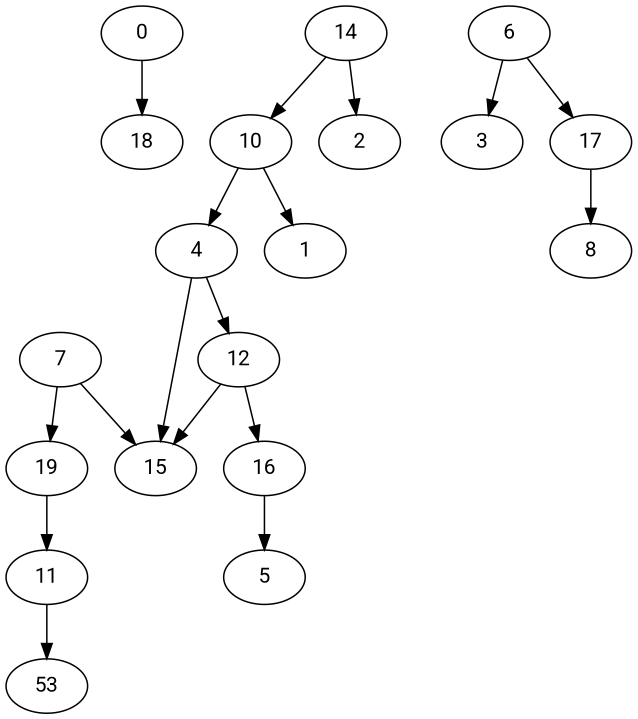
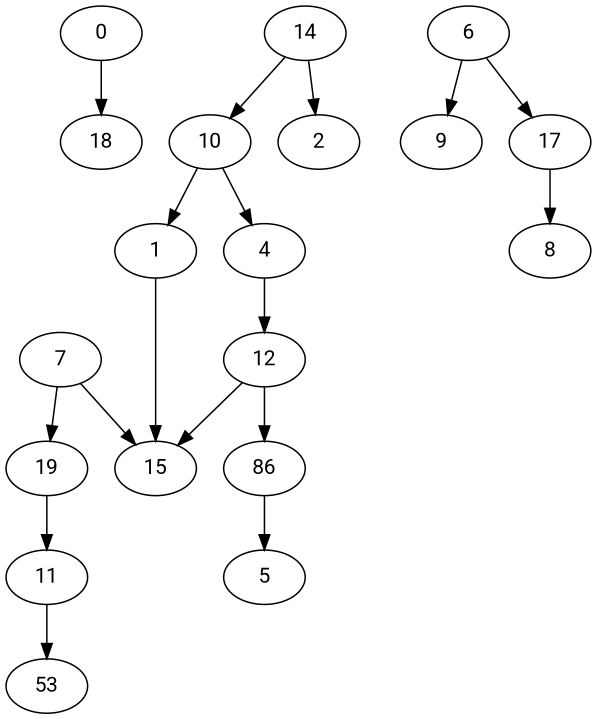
(482, 142) -> (441, 142)
(178, 352) -> (156, 352)
(264, 468) -> (264, 468)
